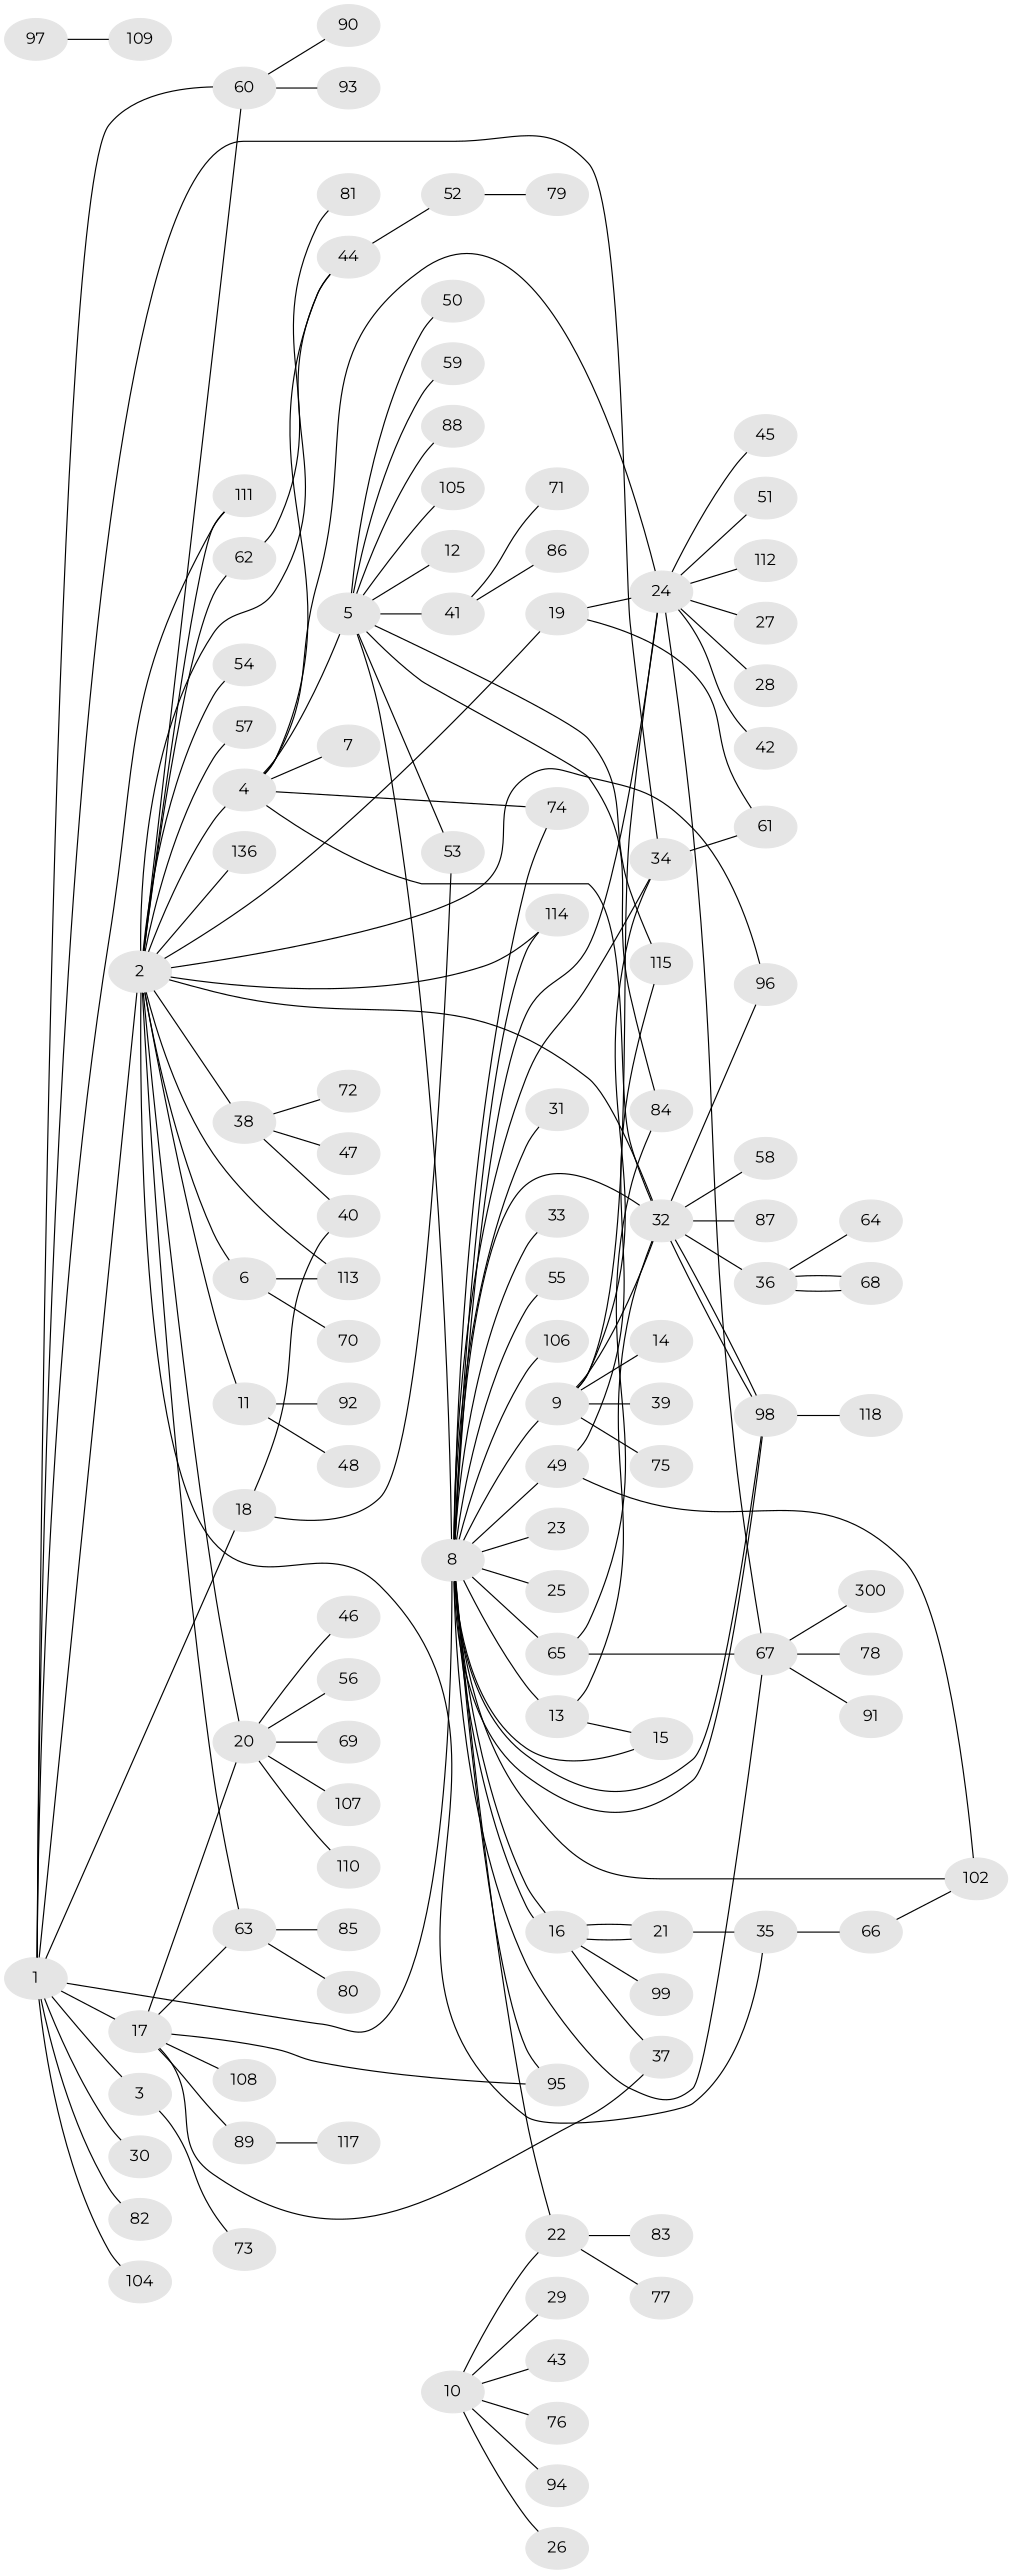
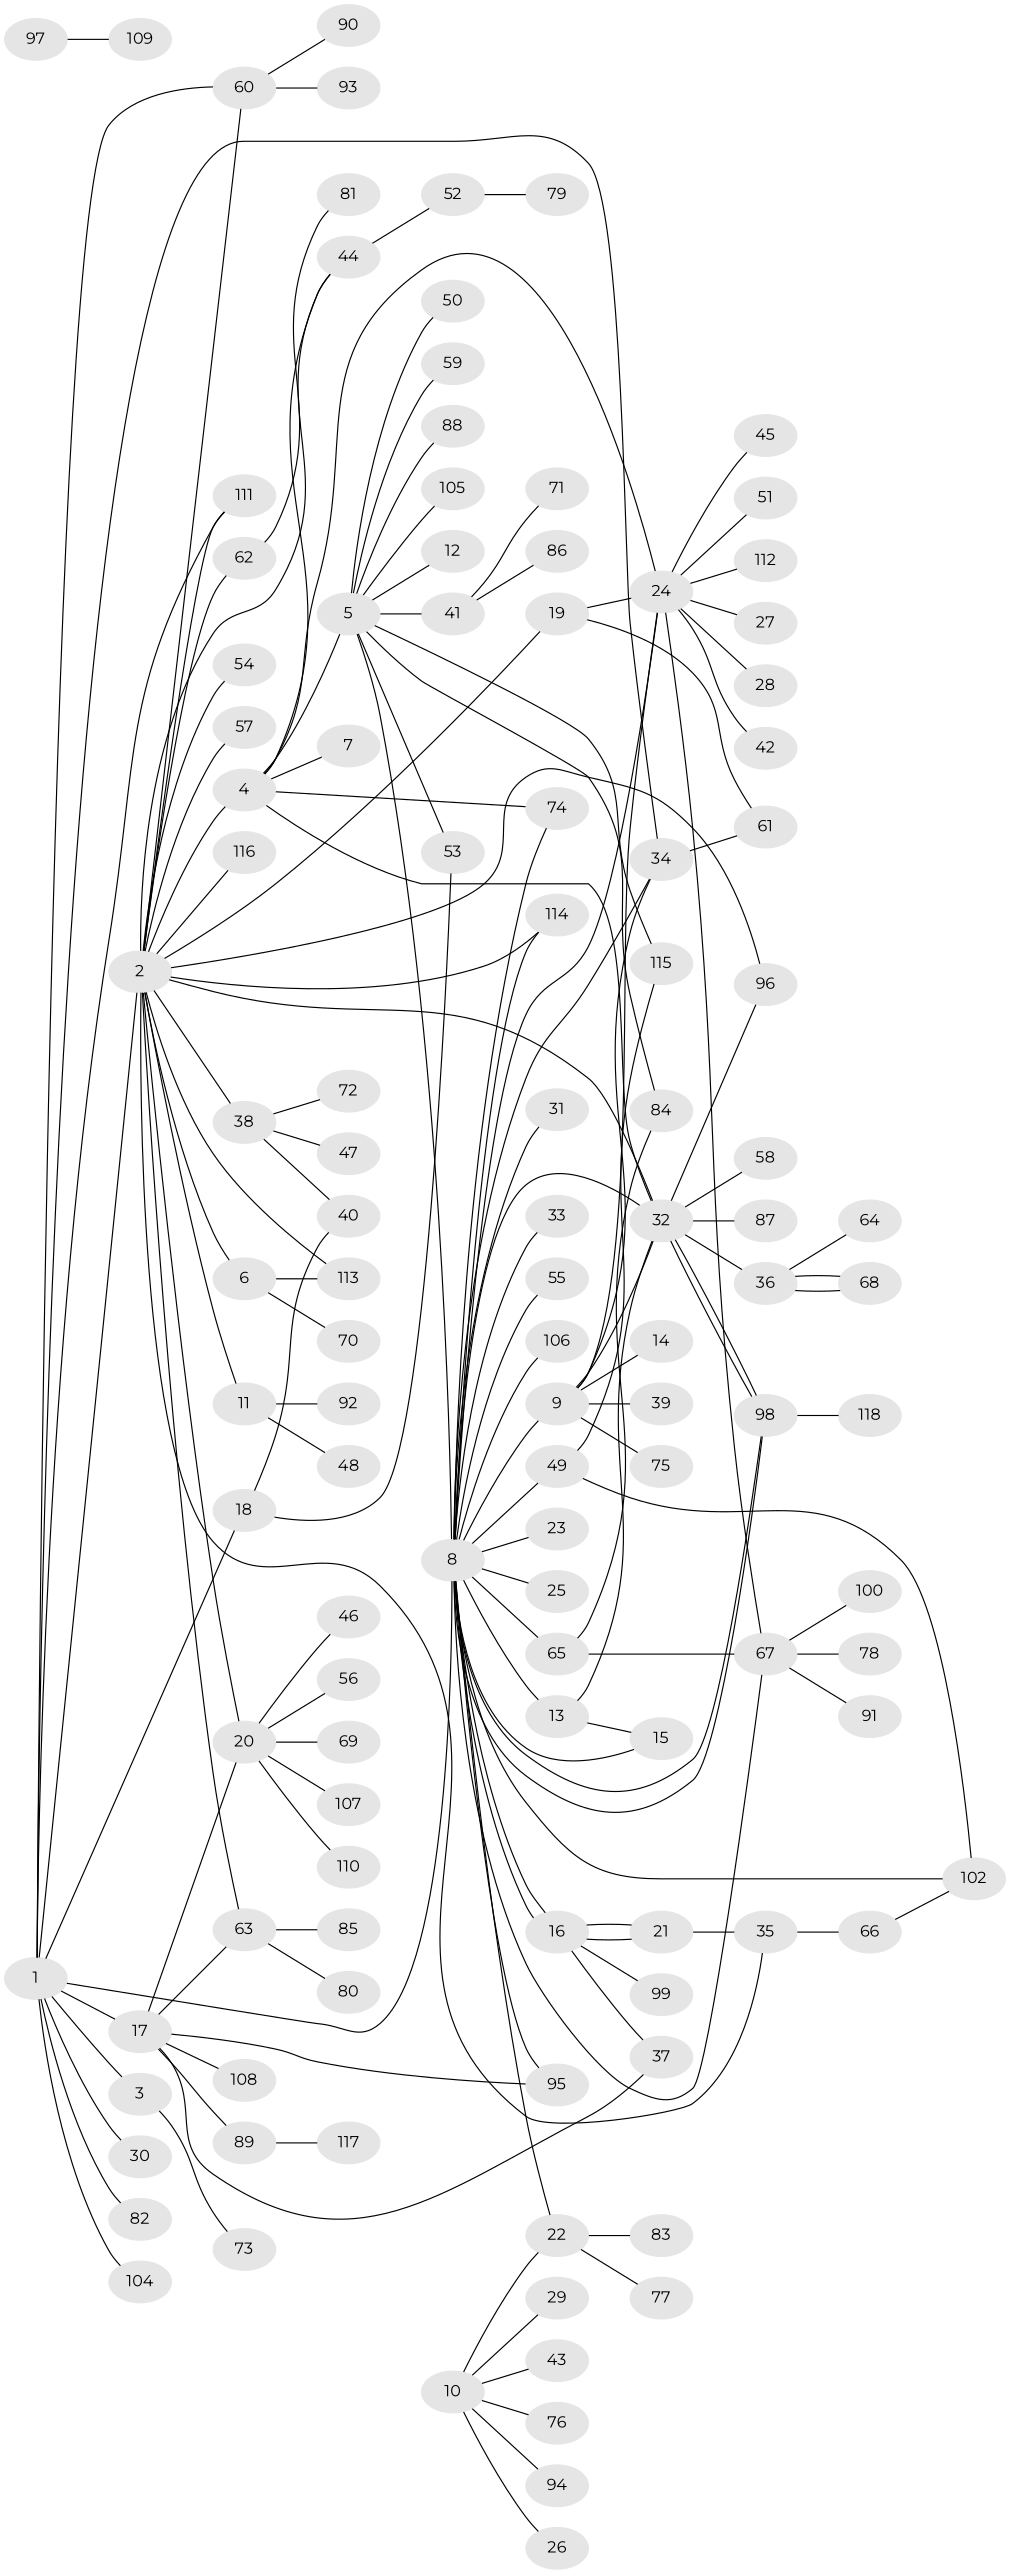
(244, 853) -> (244, 853)
(871, 1592) -> (870, 1592)
